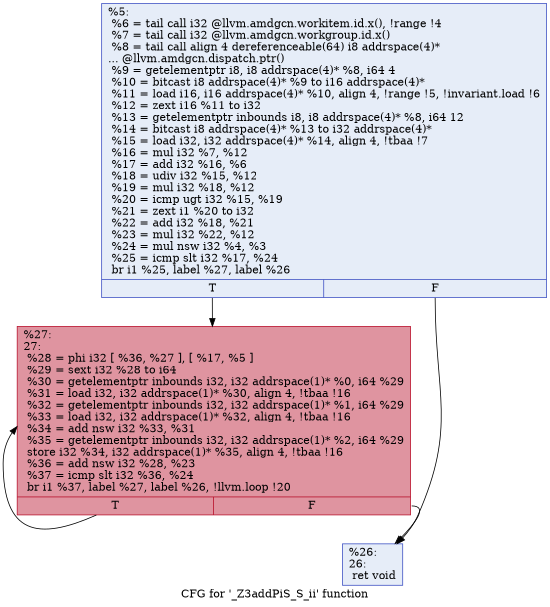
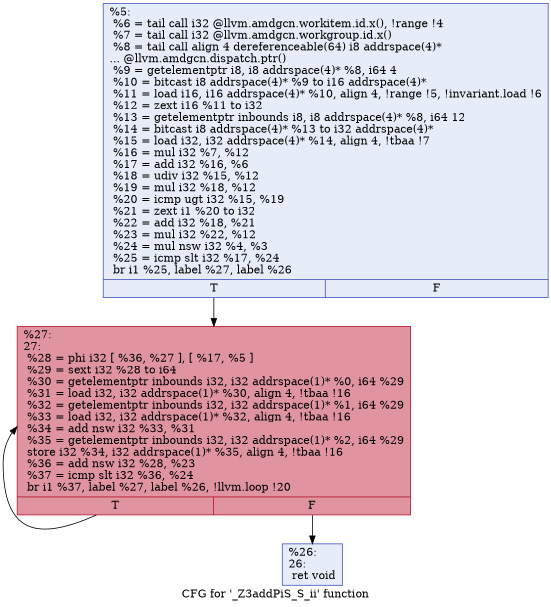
(441, 422) -> none
